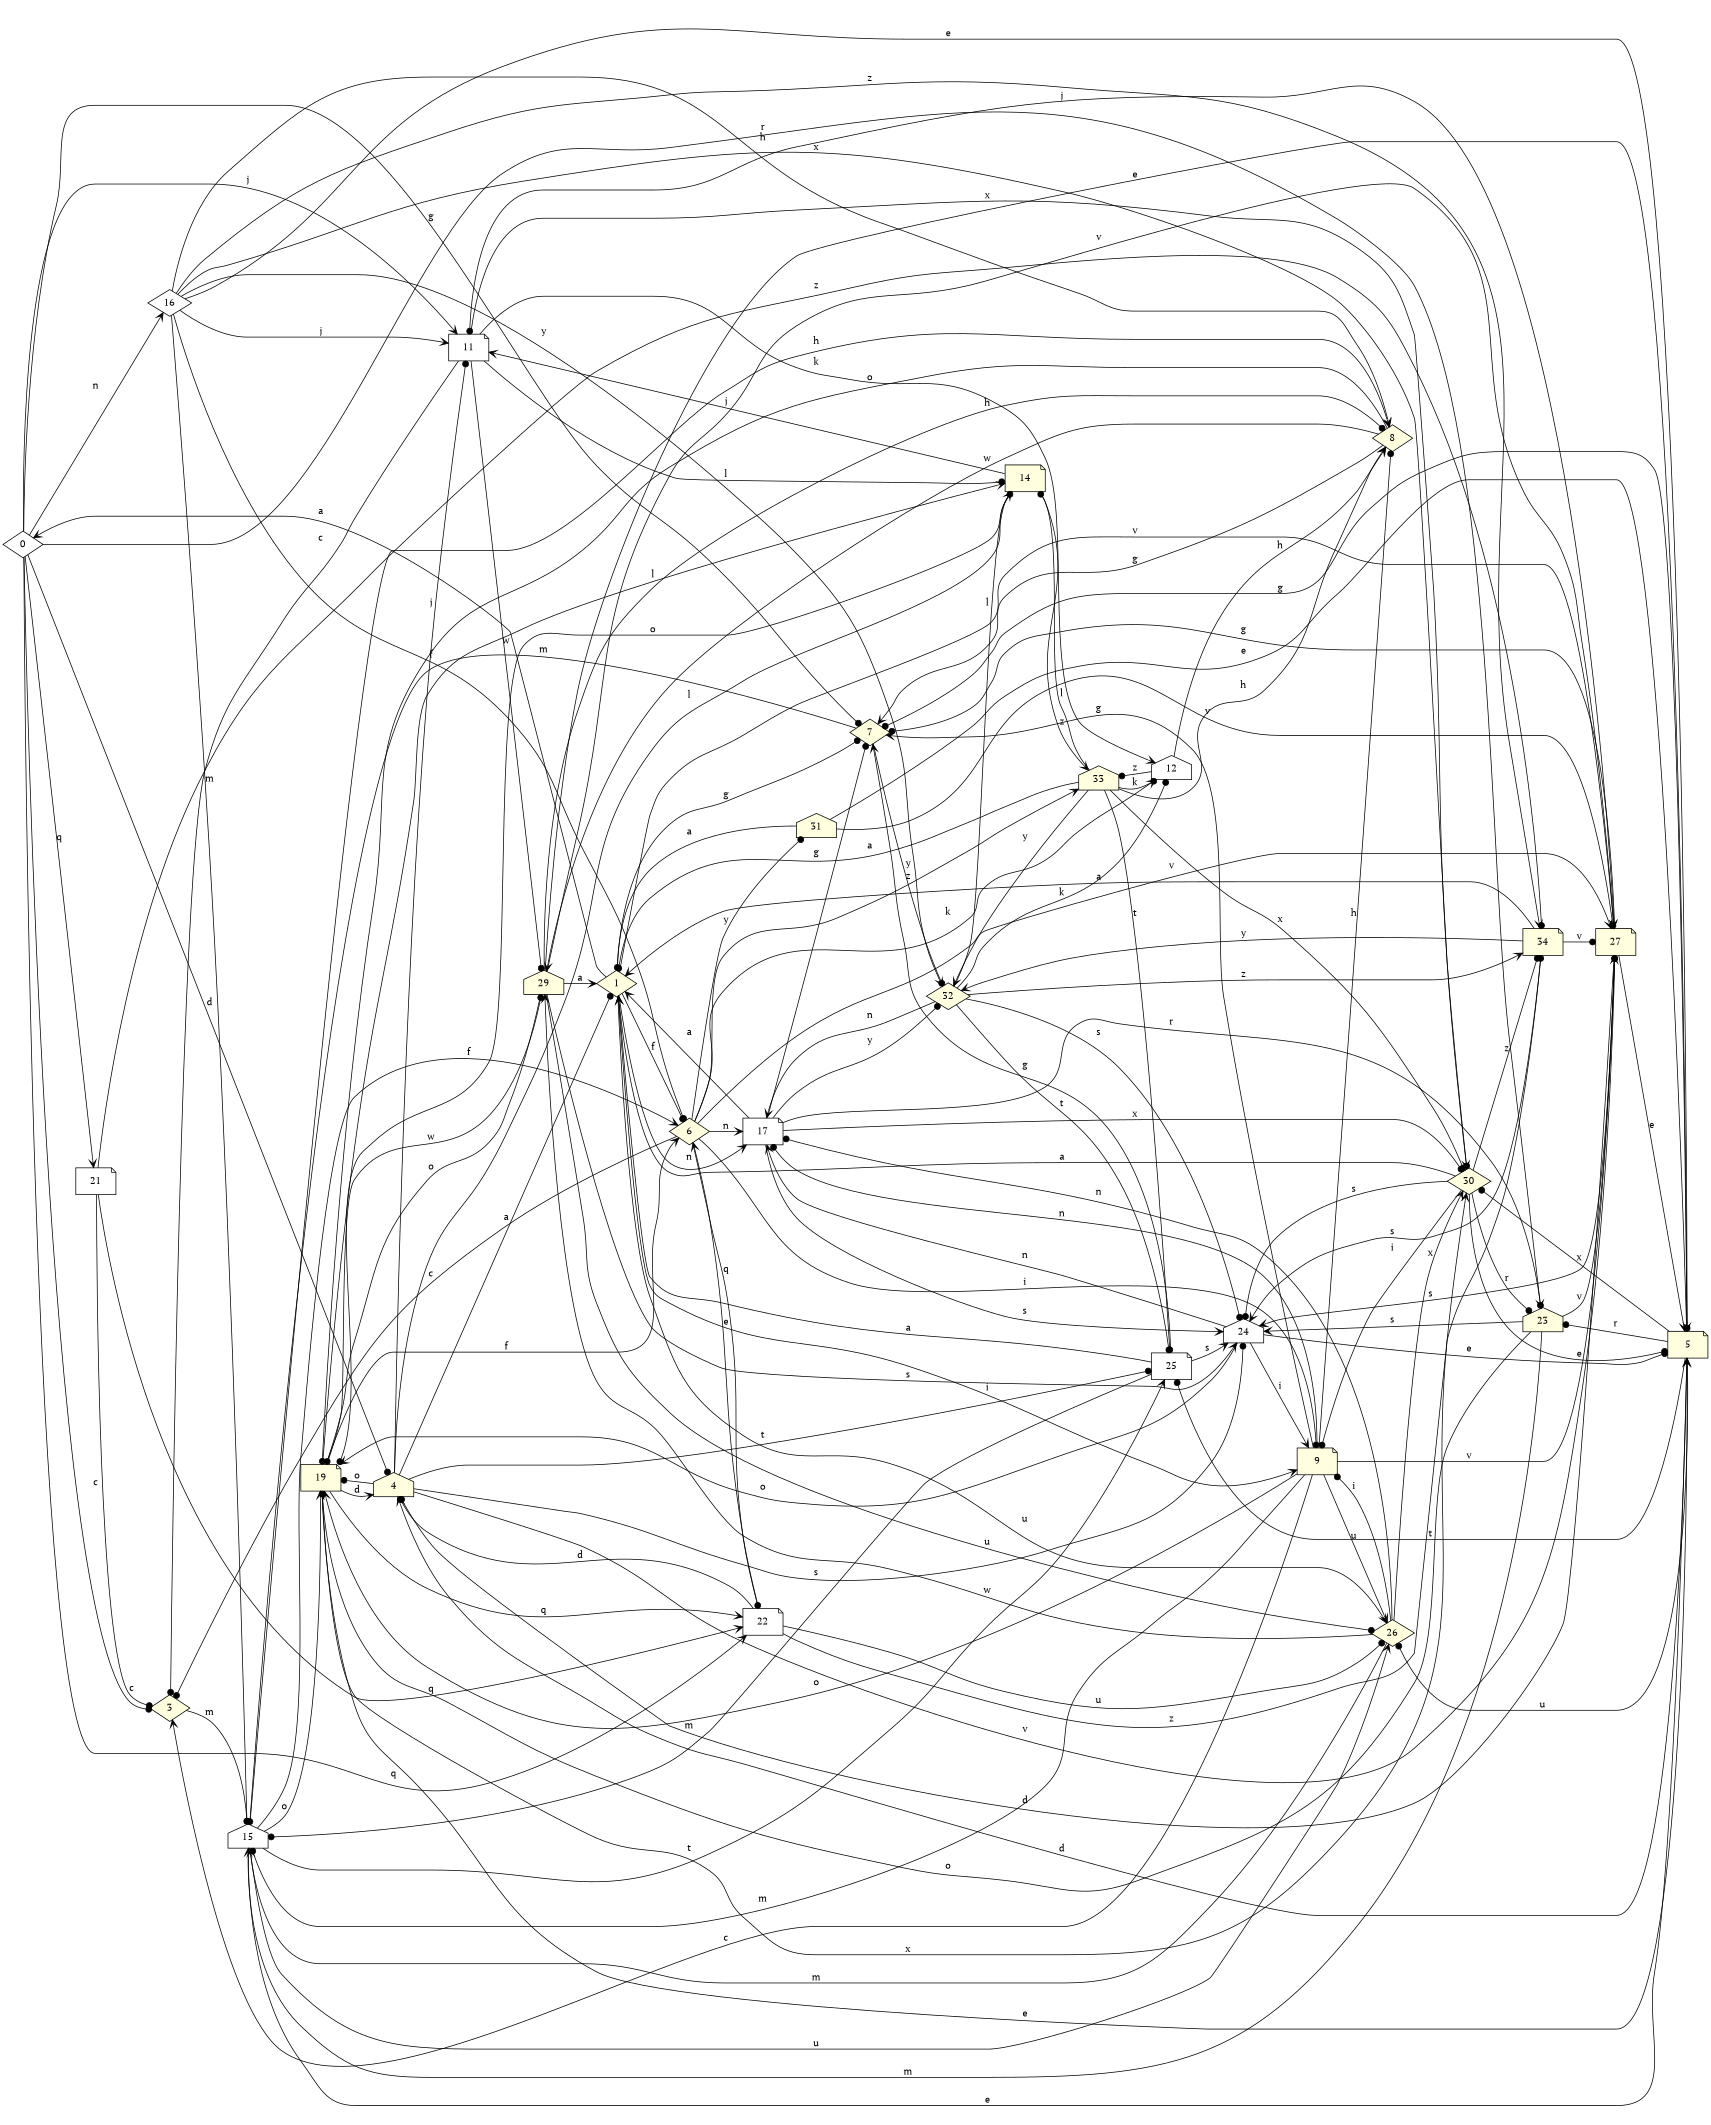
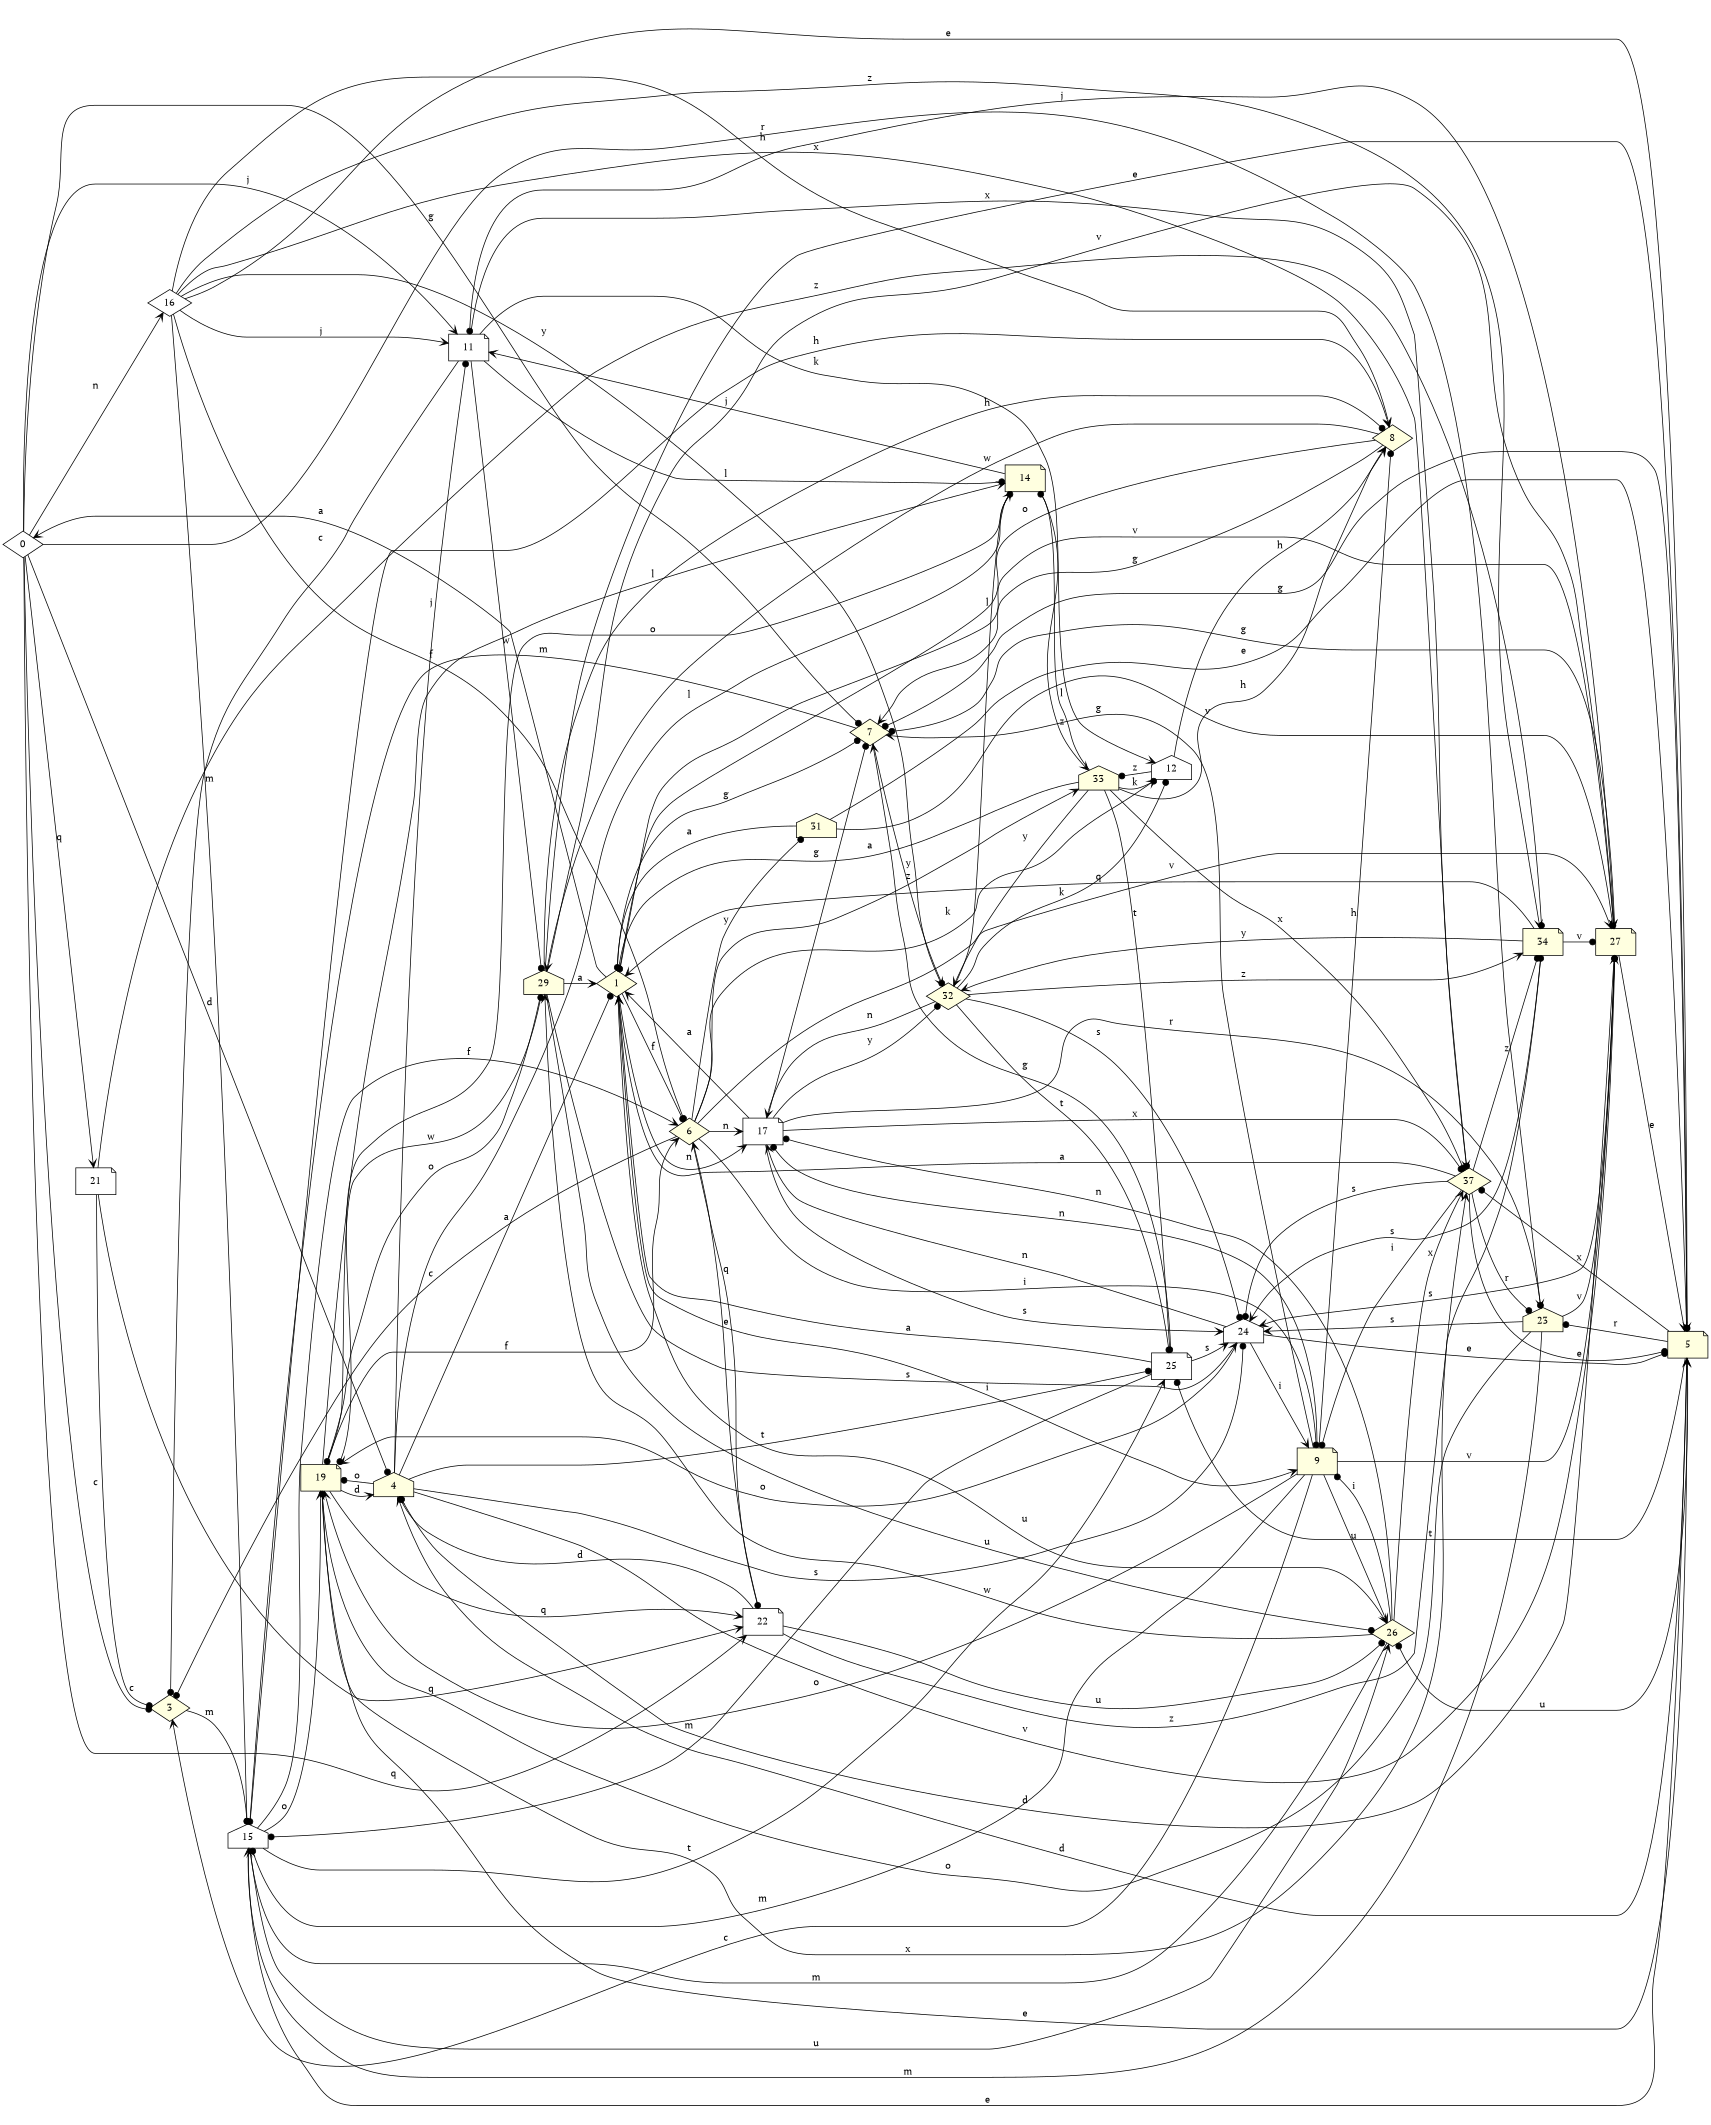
(532, 582) -> (953, 633)
(1099, 877) -> (1099, 877)
(1469, 1181) -> (1469, 1181)
